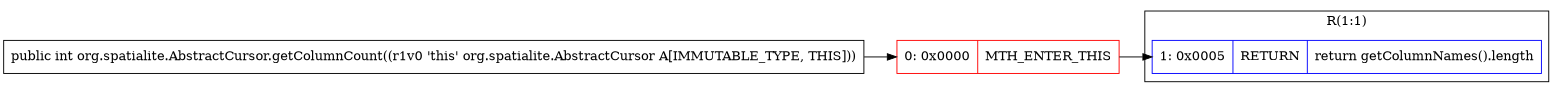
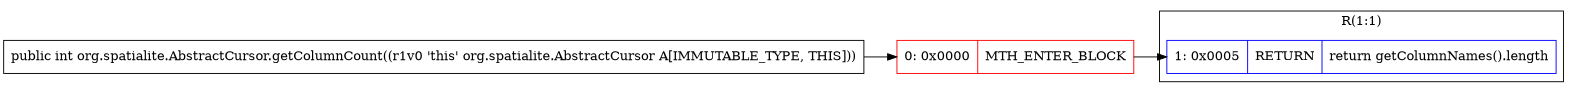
(1048, 56) -> (1056, 56)
